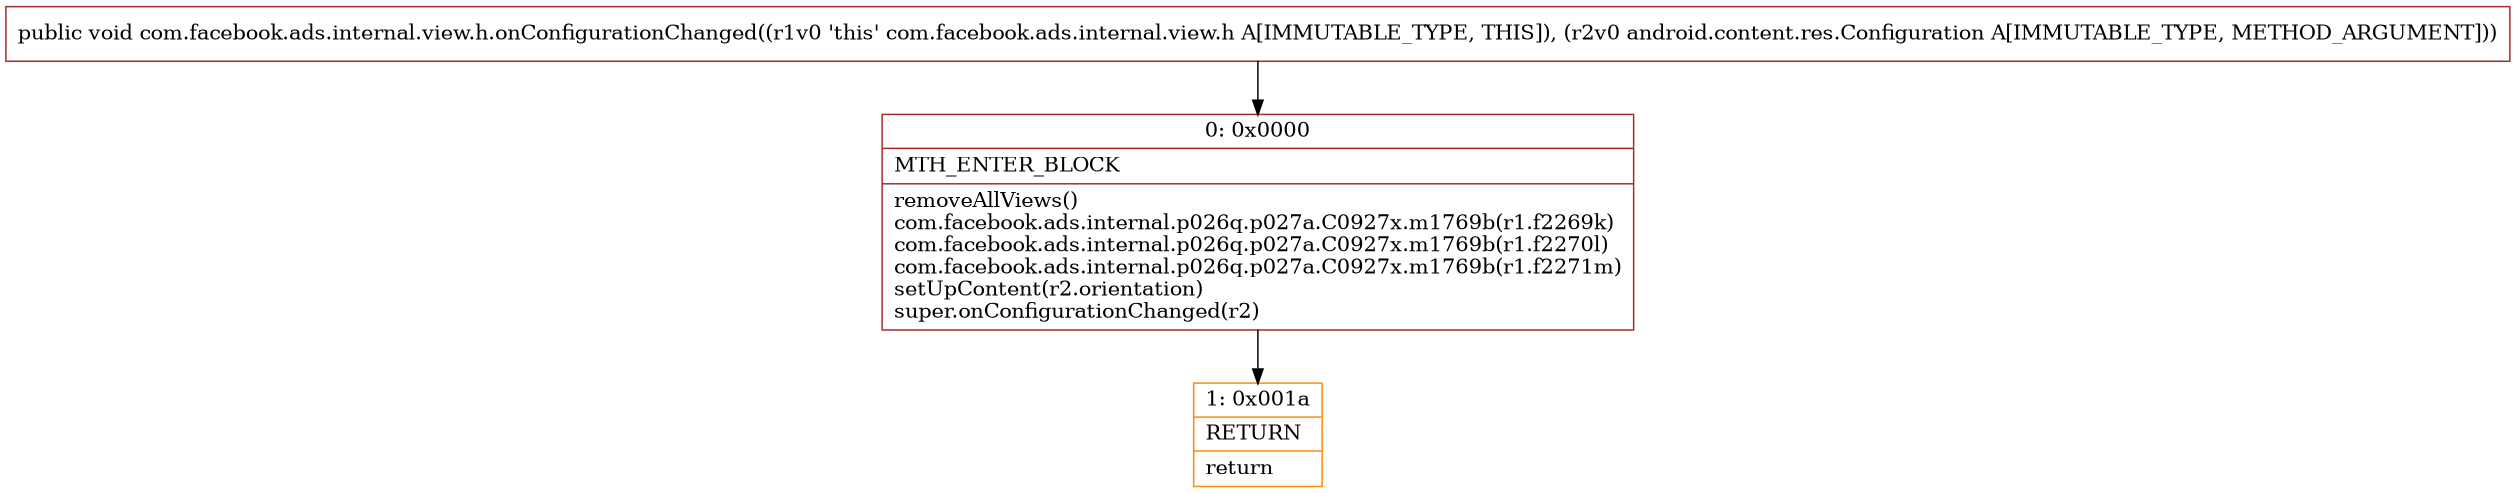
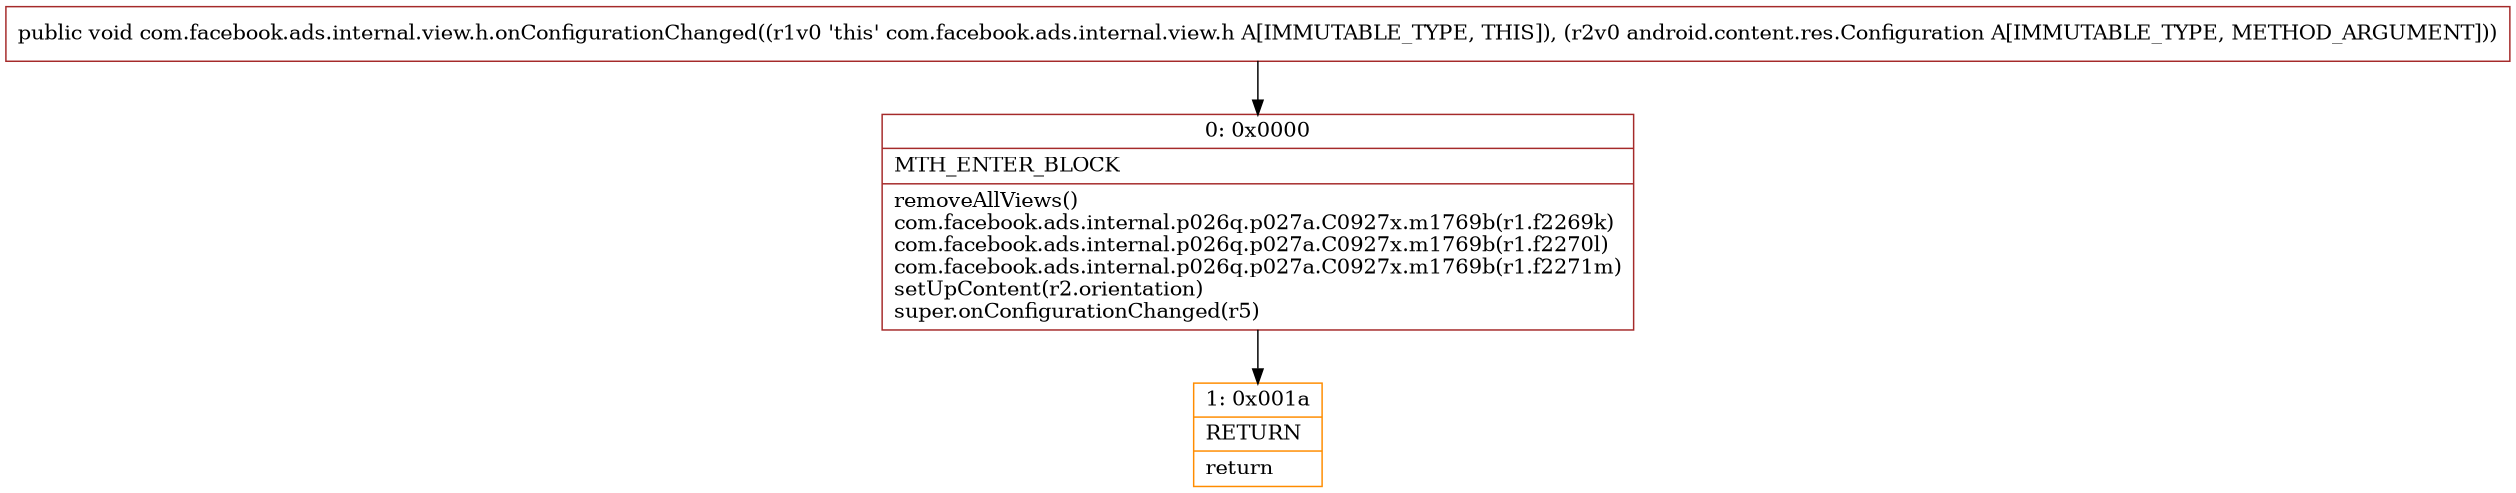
(1077, 312) -> (1077, 312)
